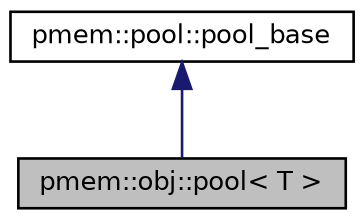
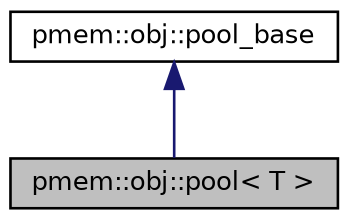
(182, 37) -> (174, 37)
